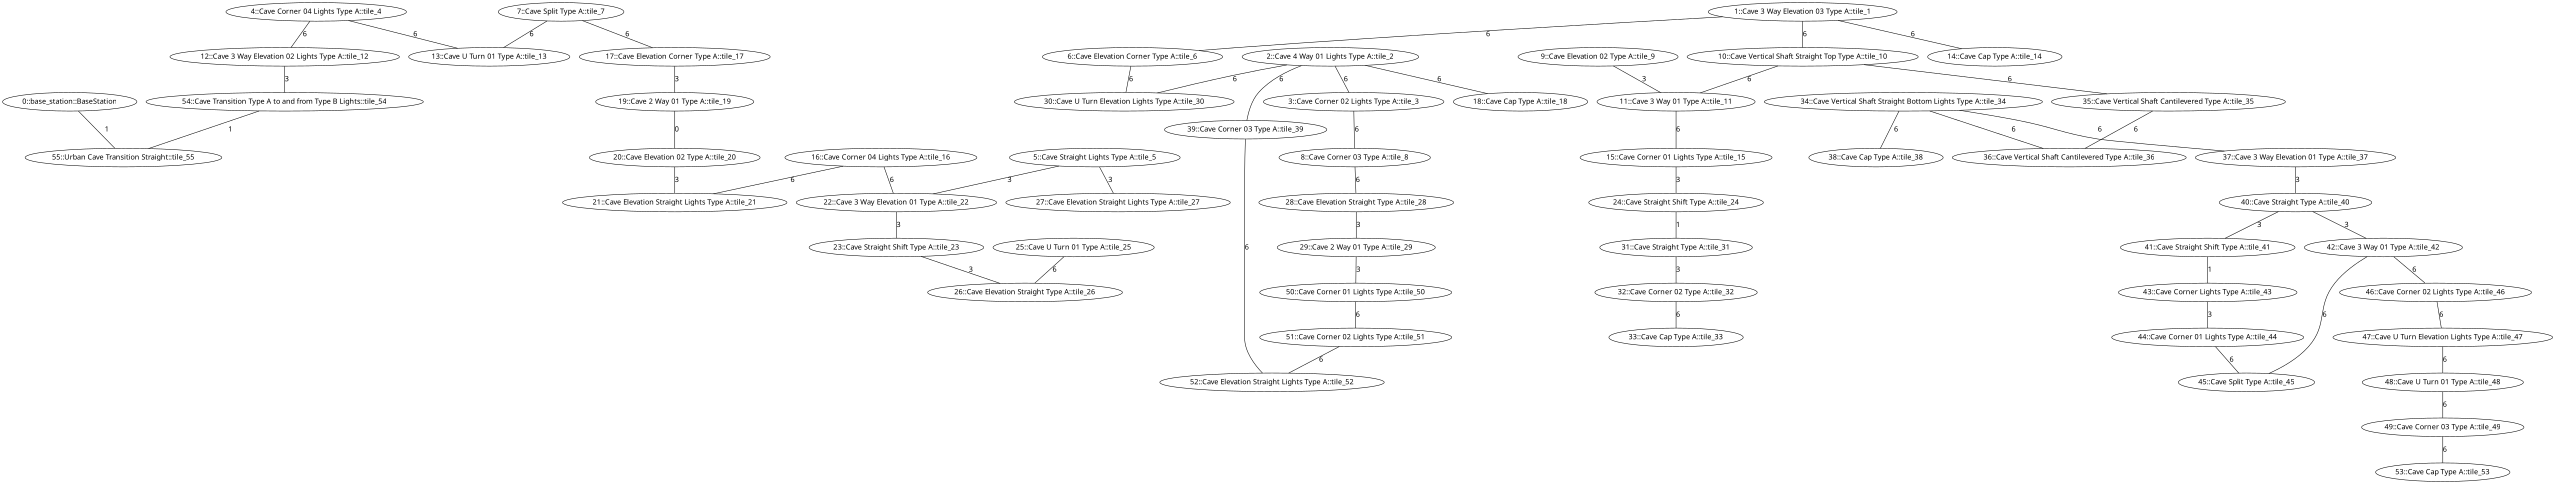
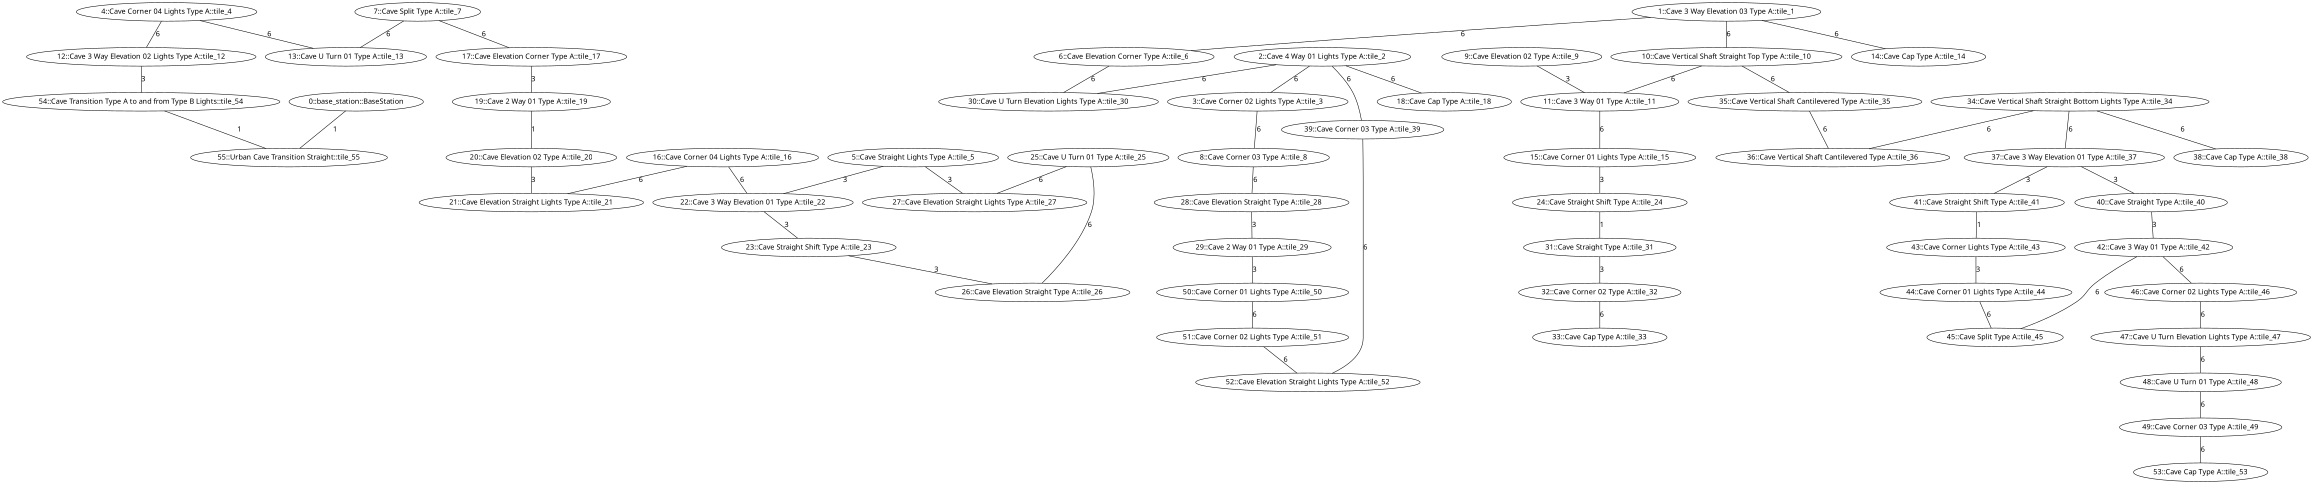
(677, 130) -> (534, 130)
none -> (1032, 180)
(2252, 225) -> (2021, 180)
